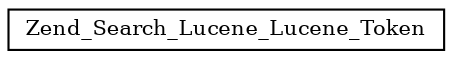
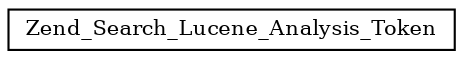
(226, 30) -> (232, 30)
